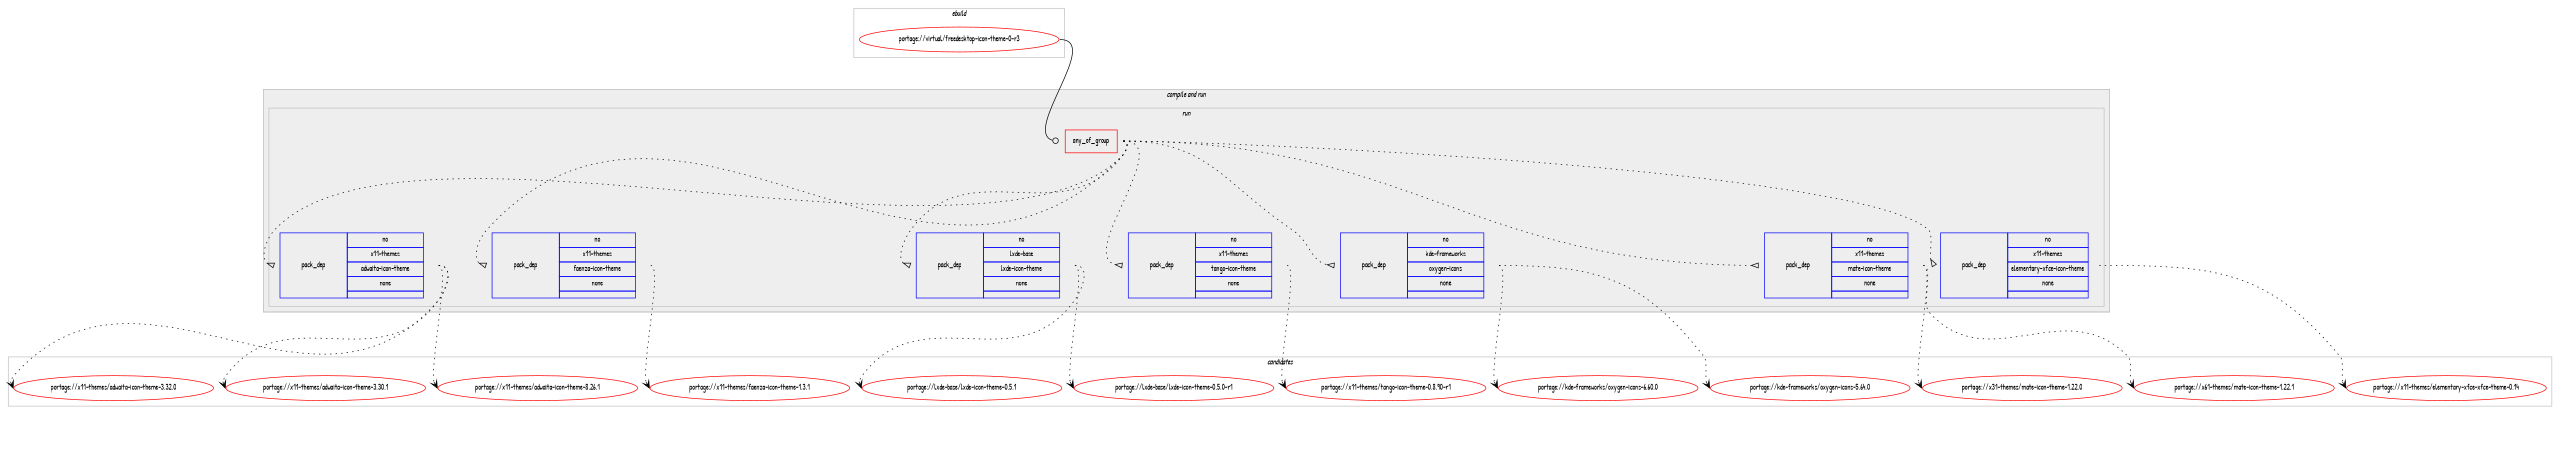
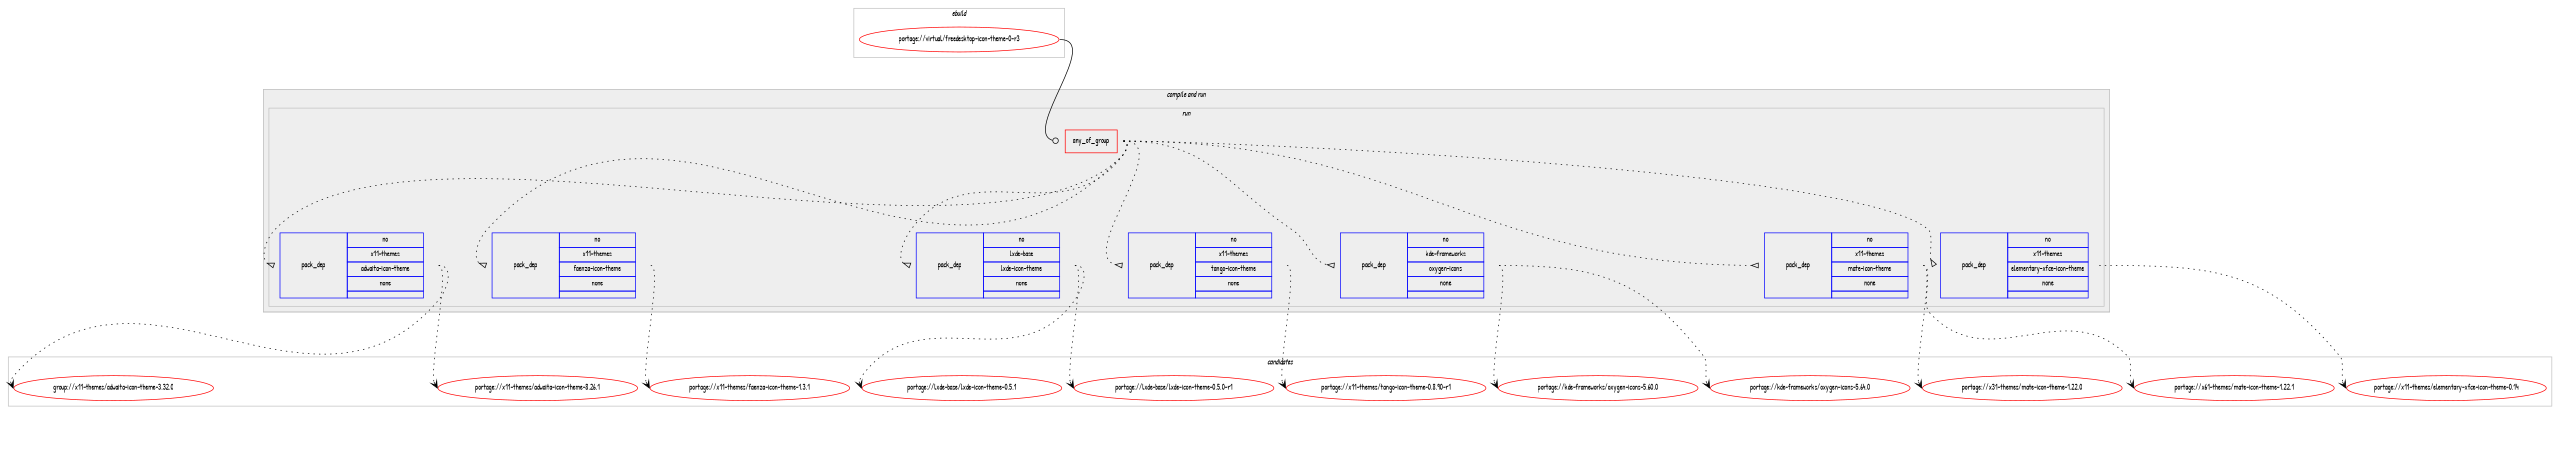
(114, 388) -> (114, 388)
(326, 388) -> none
(1598, 388) -> (1598, 388)
(2446, 388) -> (2446, 388)
